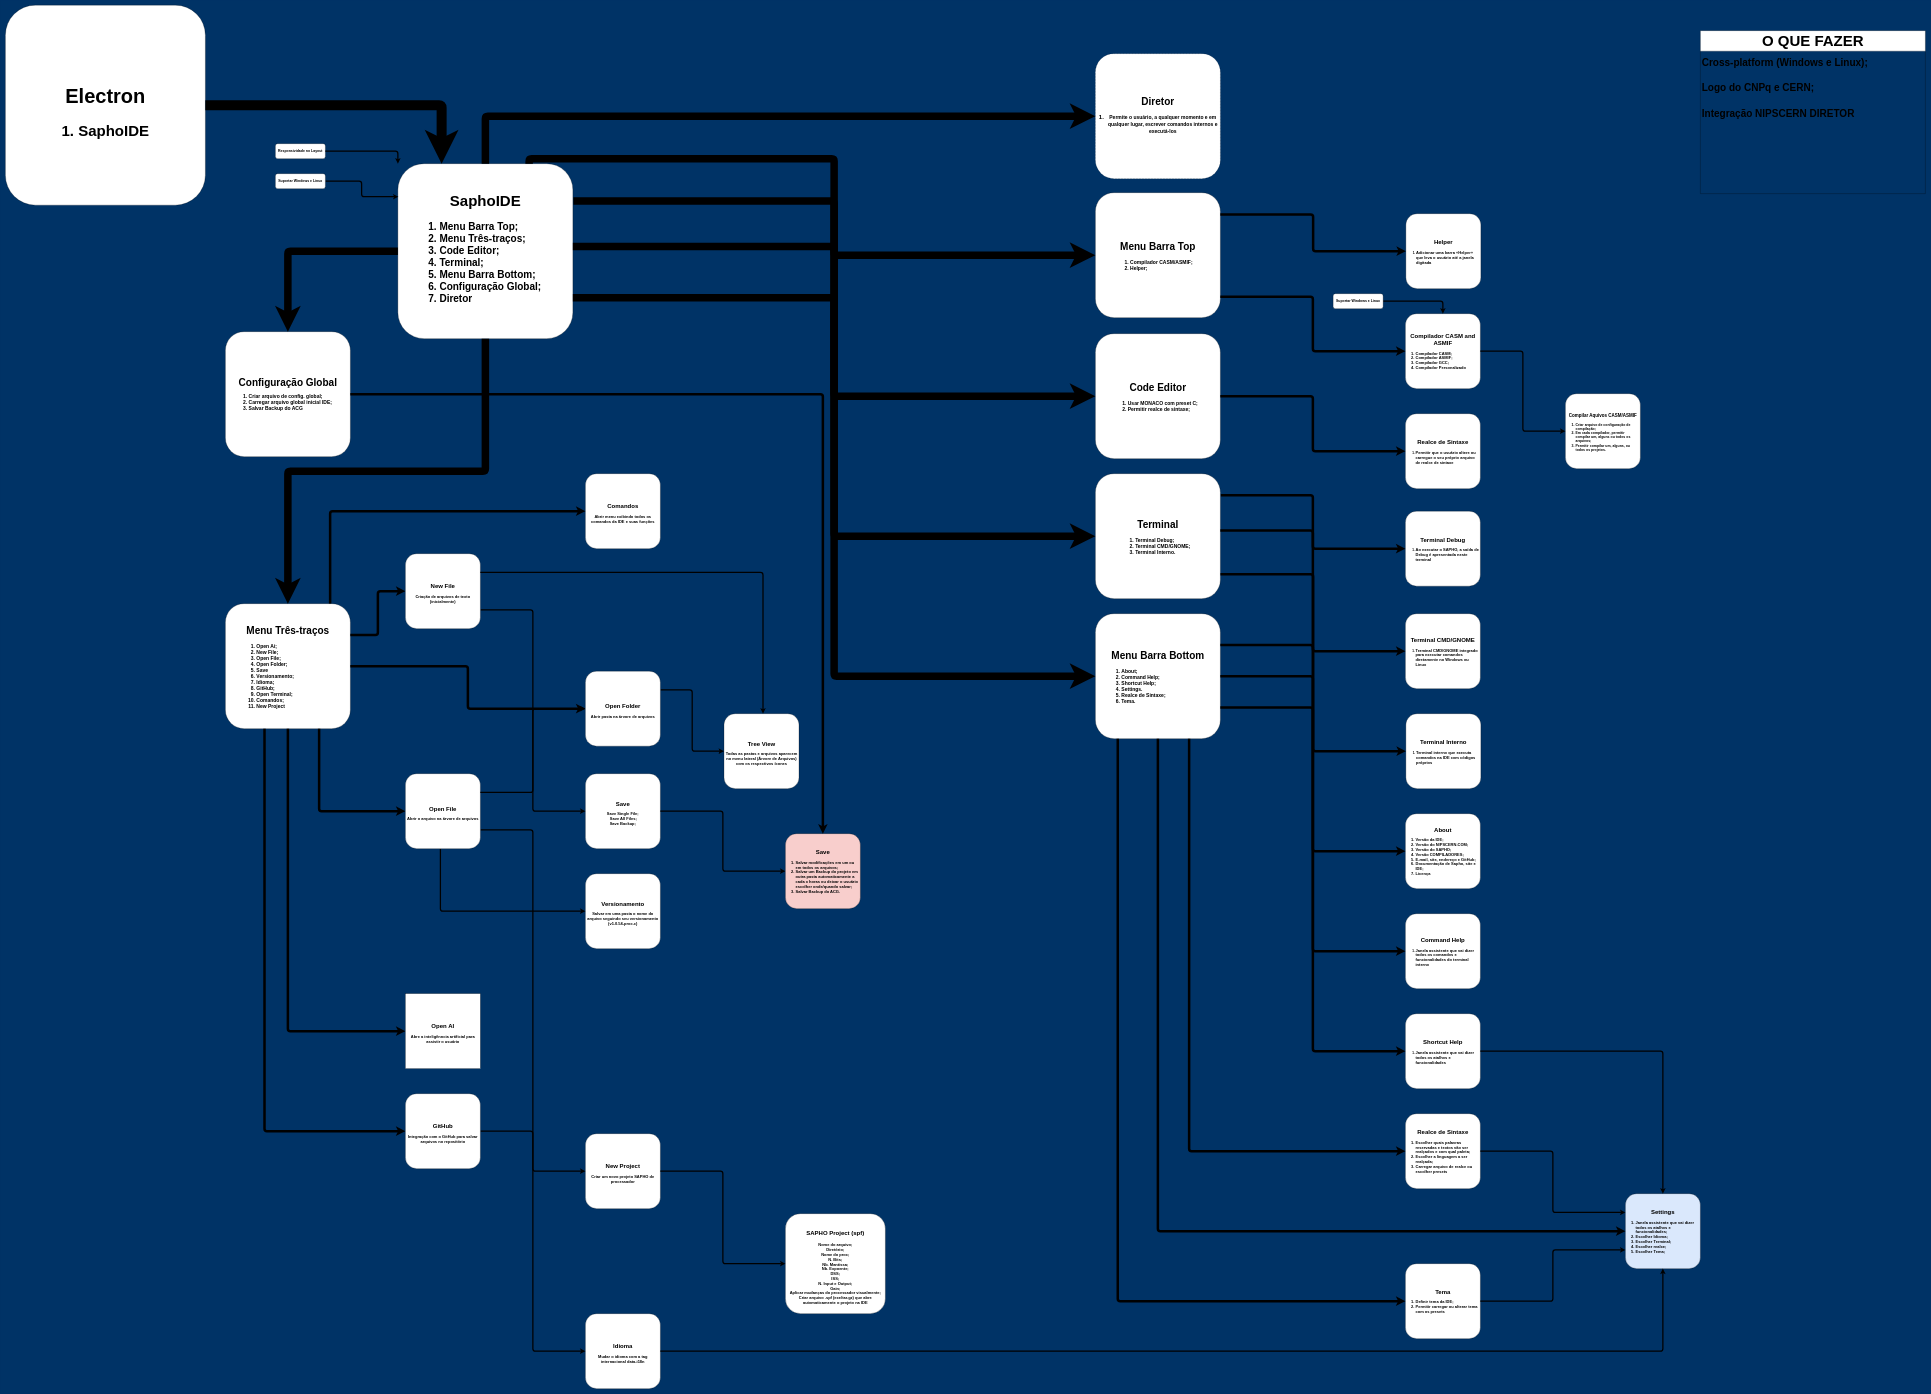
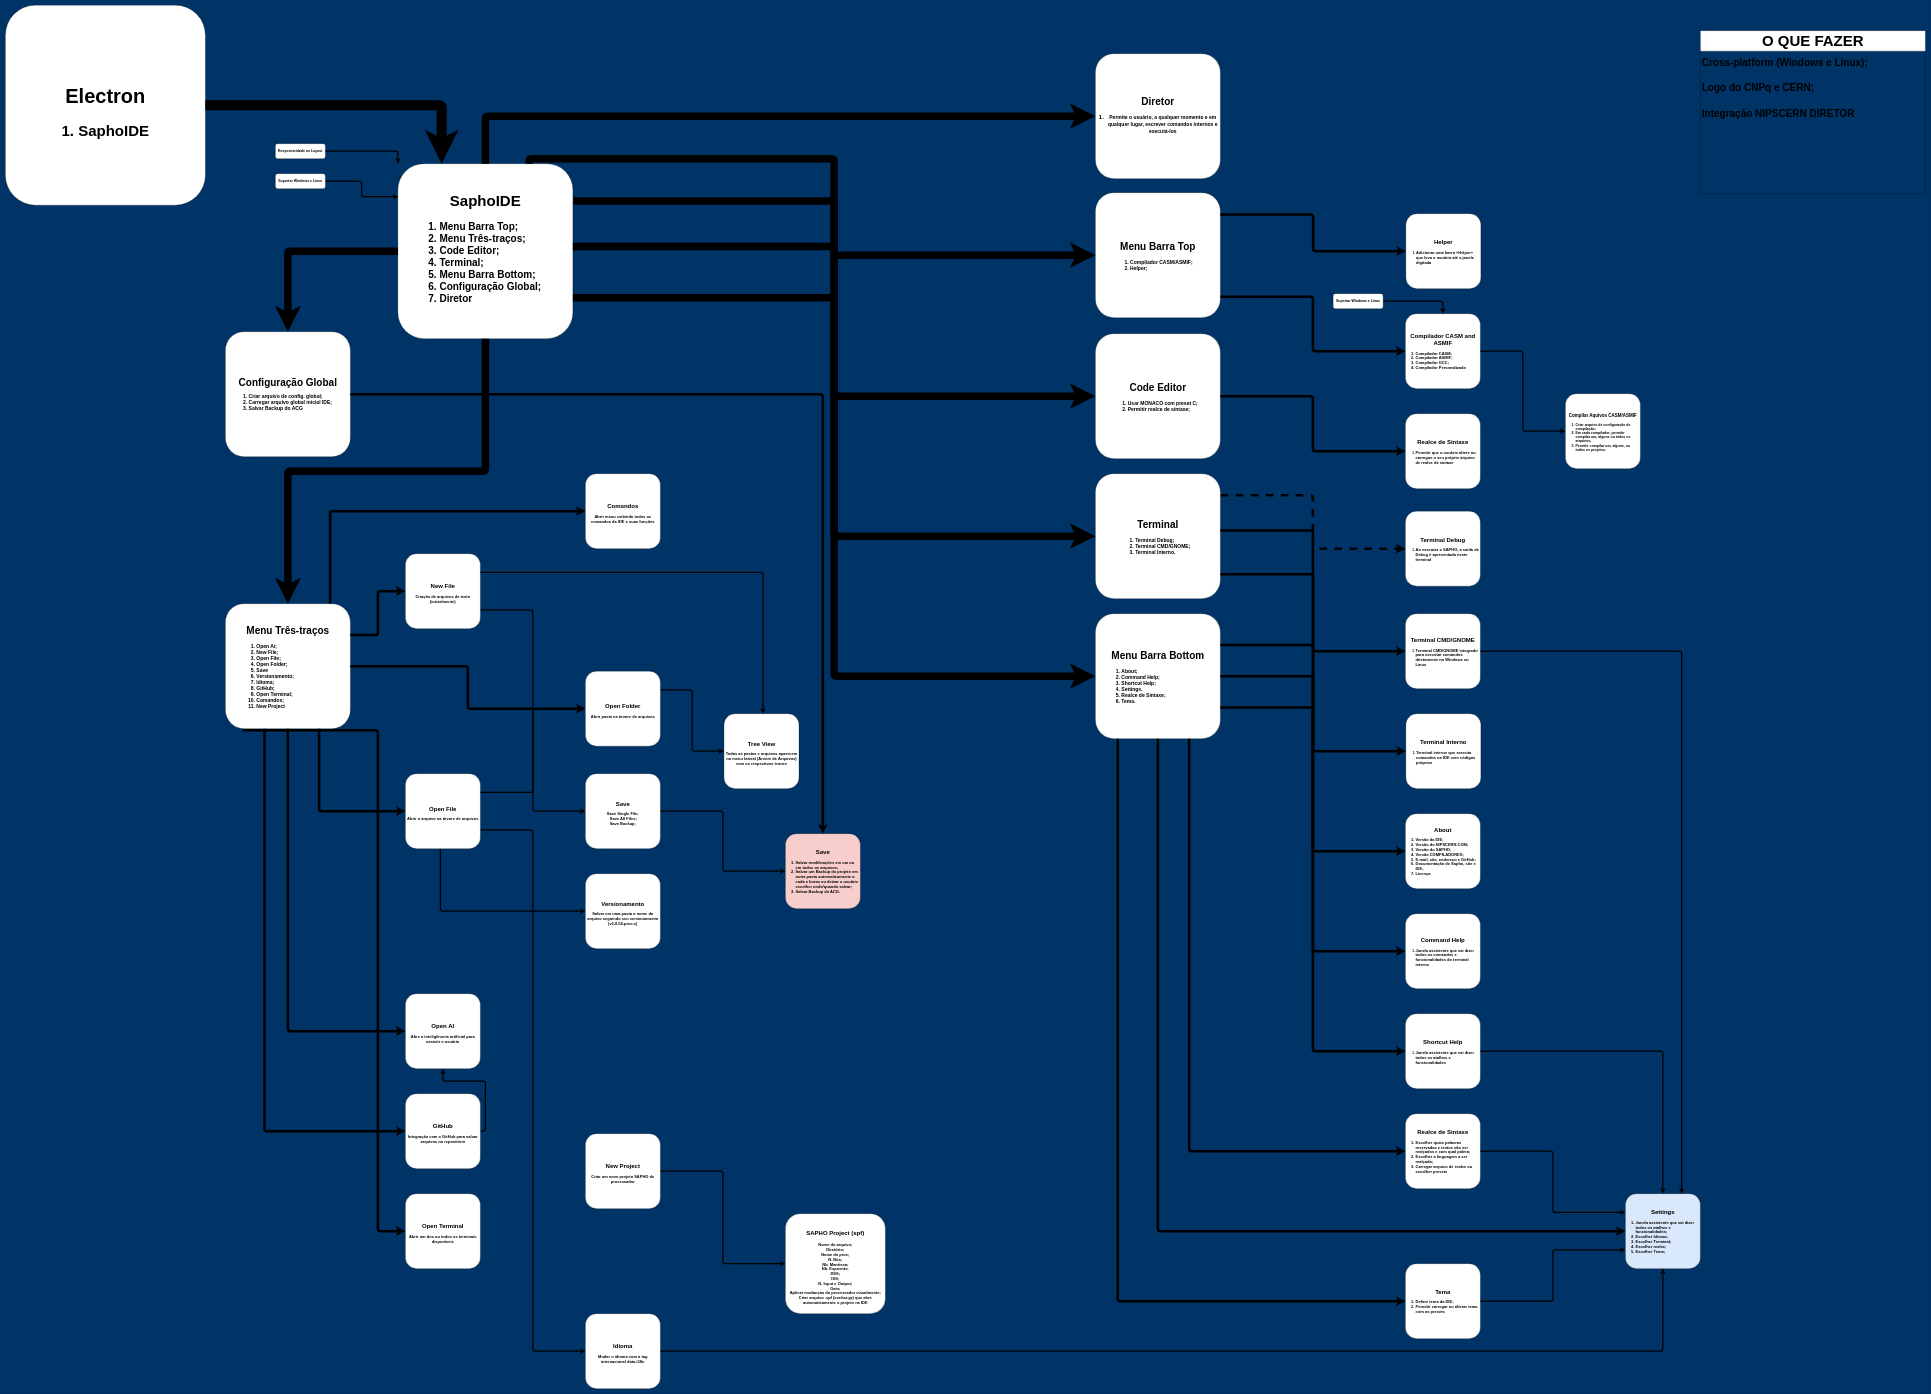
(1158, 116) -> (1158, 116)
(1286, 495) -> (1286, 495)
none -> (1681, 818)
none -> (378, 924)
(443, 1031) -> (443, 1031)
(556, 1171) -> (485, 1082)
none -> (443, 1231)
